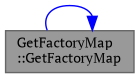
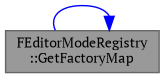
(70, 52) -> (82, 52)
